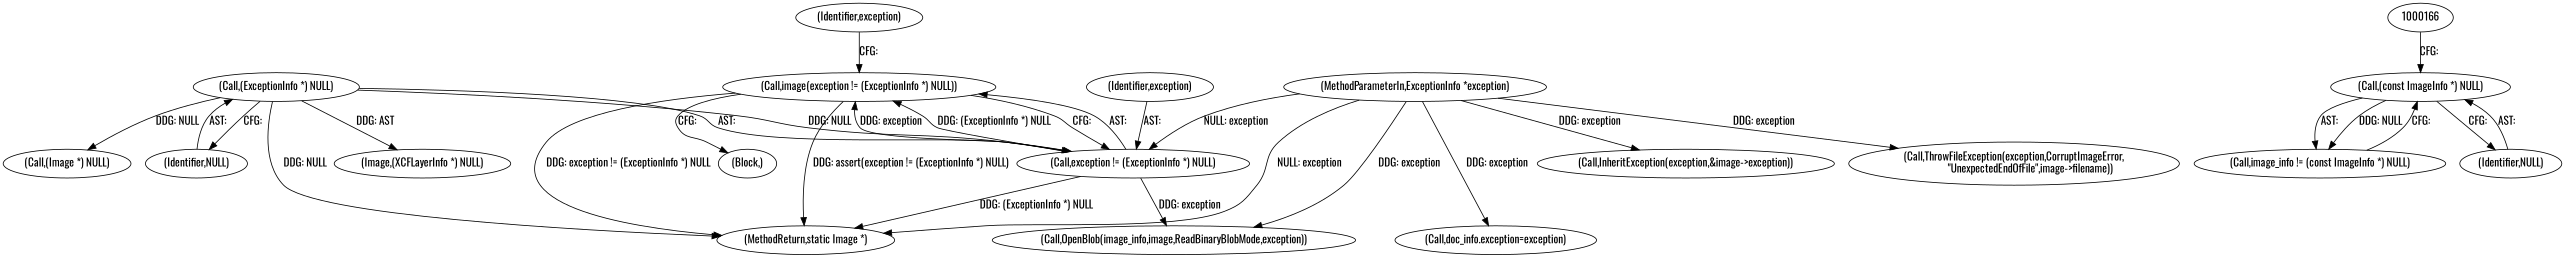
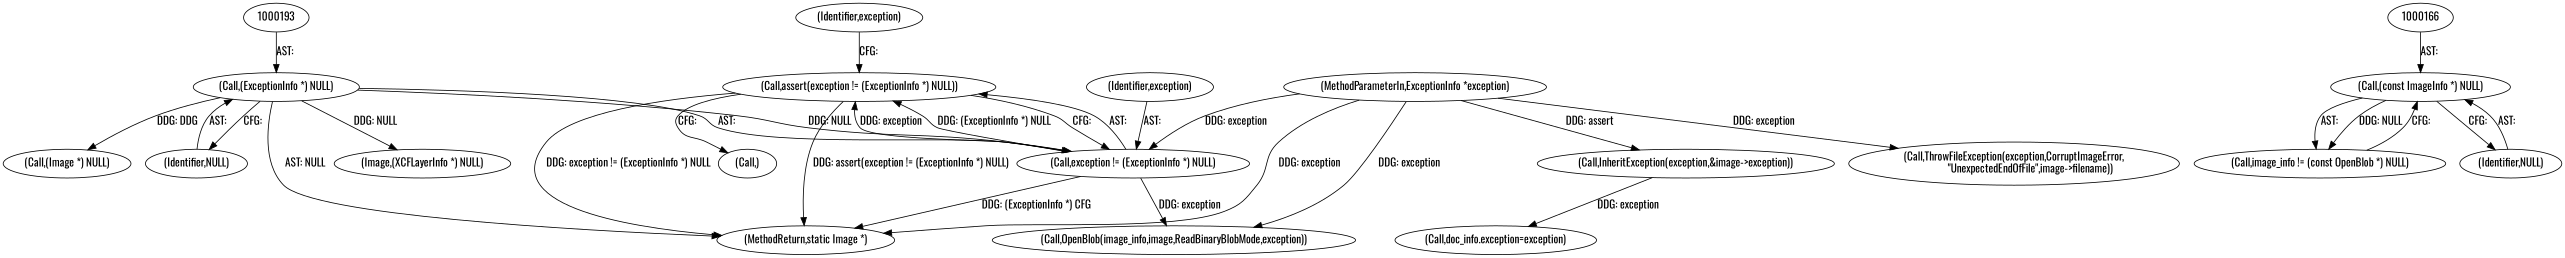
none -> (276, 18)
(2431, 52) -> (2431, 52)
(859, 87) -> (859, 87)
(178, 122) -> (178, 122)
(376, 122) -> (376, 122)
(1236, 122) -> (1236, 122)
(1590, 122) -> (1590, 122)
(1454, 160) -> (1594, 201)
(305, 164) -> (305, 164)
(748, 164) -> (748, 164)
(1310, 164) -> (1310, 164)
(2320, 164) -> (2320, 164)
(1037, 205) -> (1037, 205)
